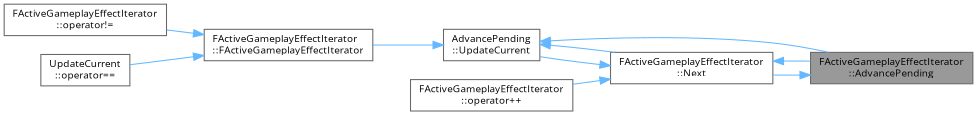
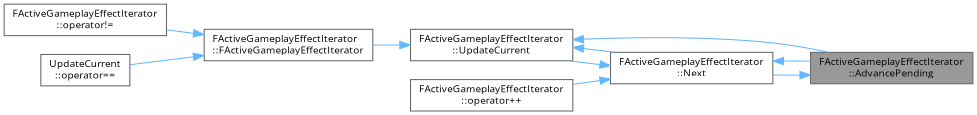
(492, 45) -> (492, 45)
